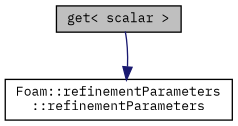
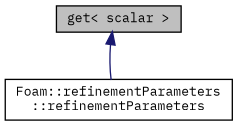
(127, 49) -> (110, 62)
